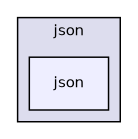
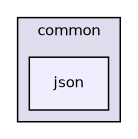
(69, 32) -> (69, 32)
